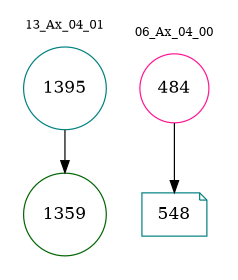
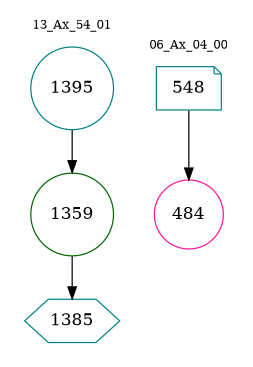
(65, 26) -> (72, 26)
(174, 152) -> (189, 139)
none -> (72, 321)
